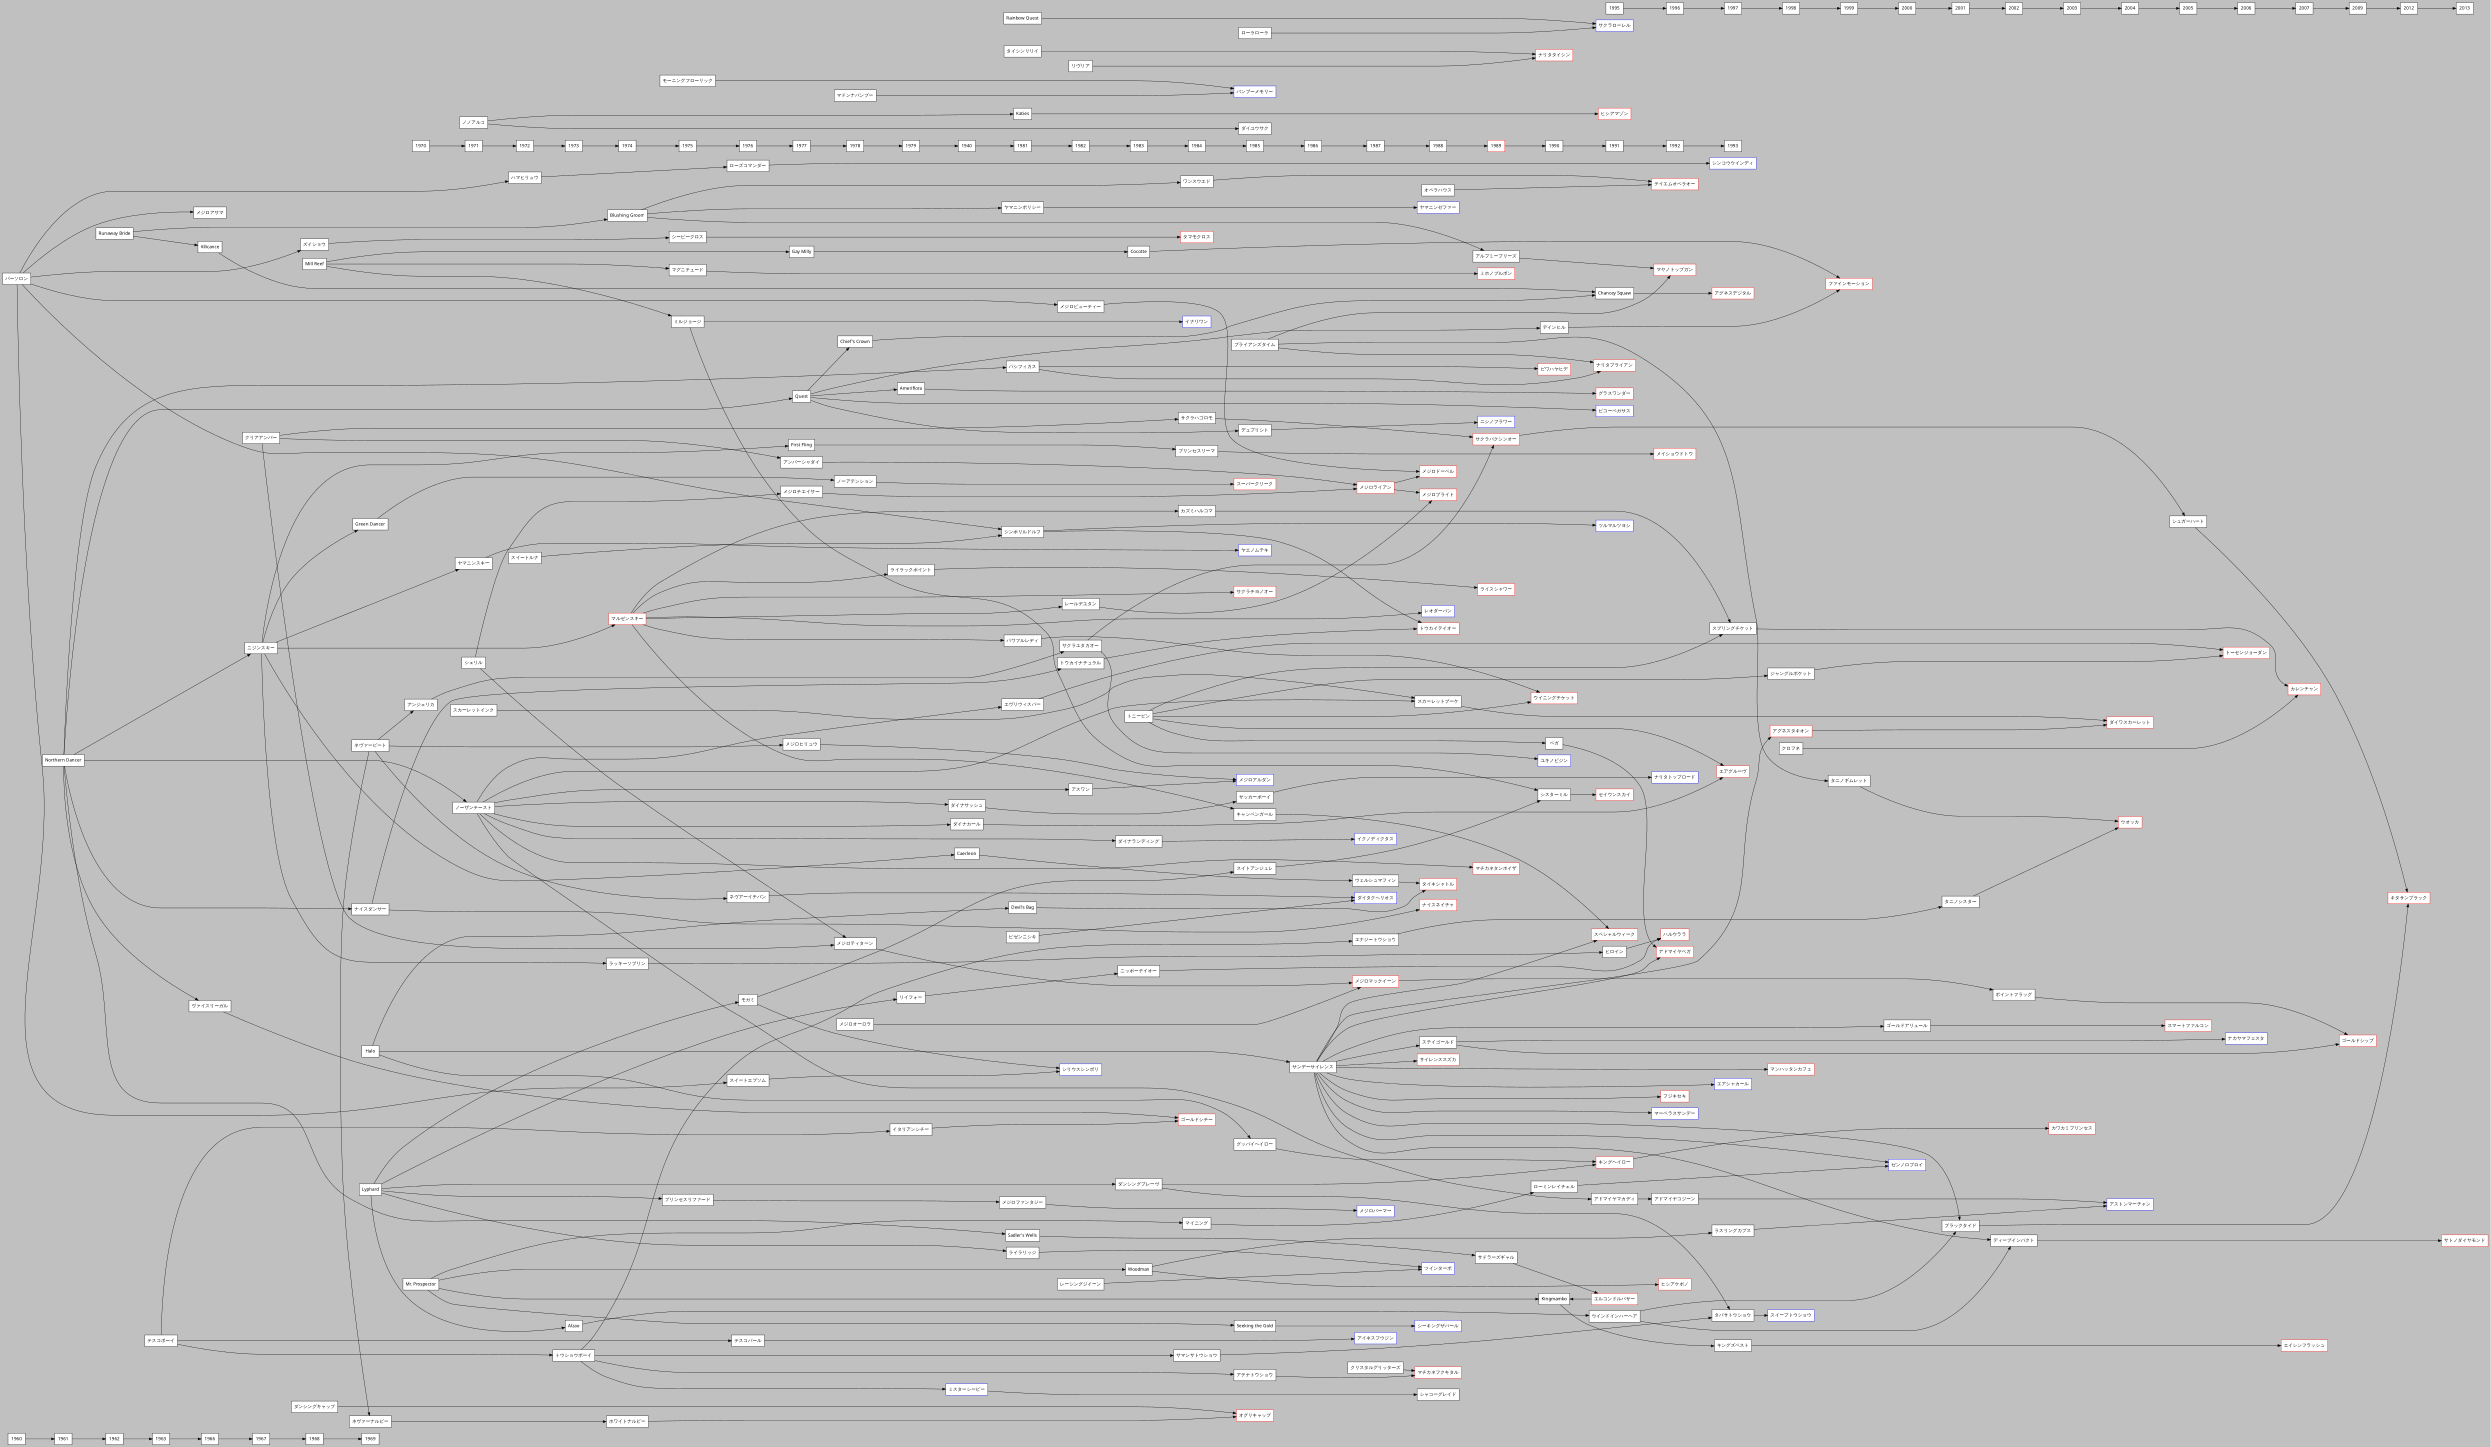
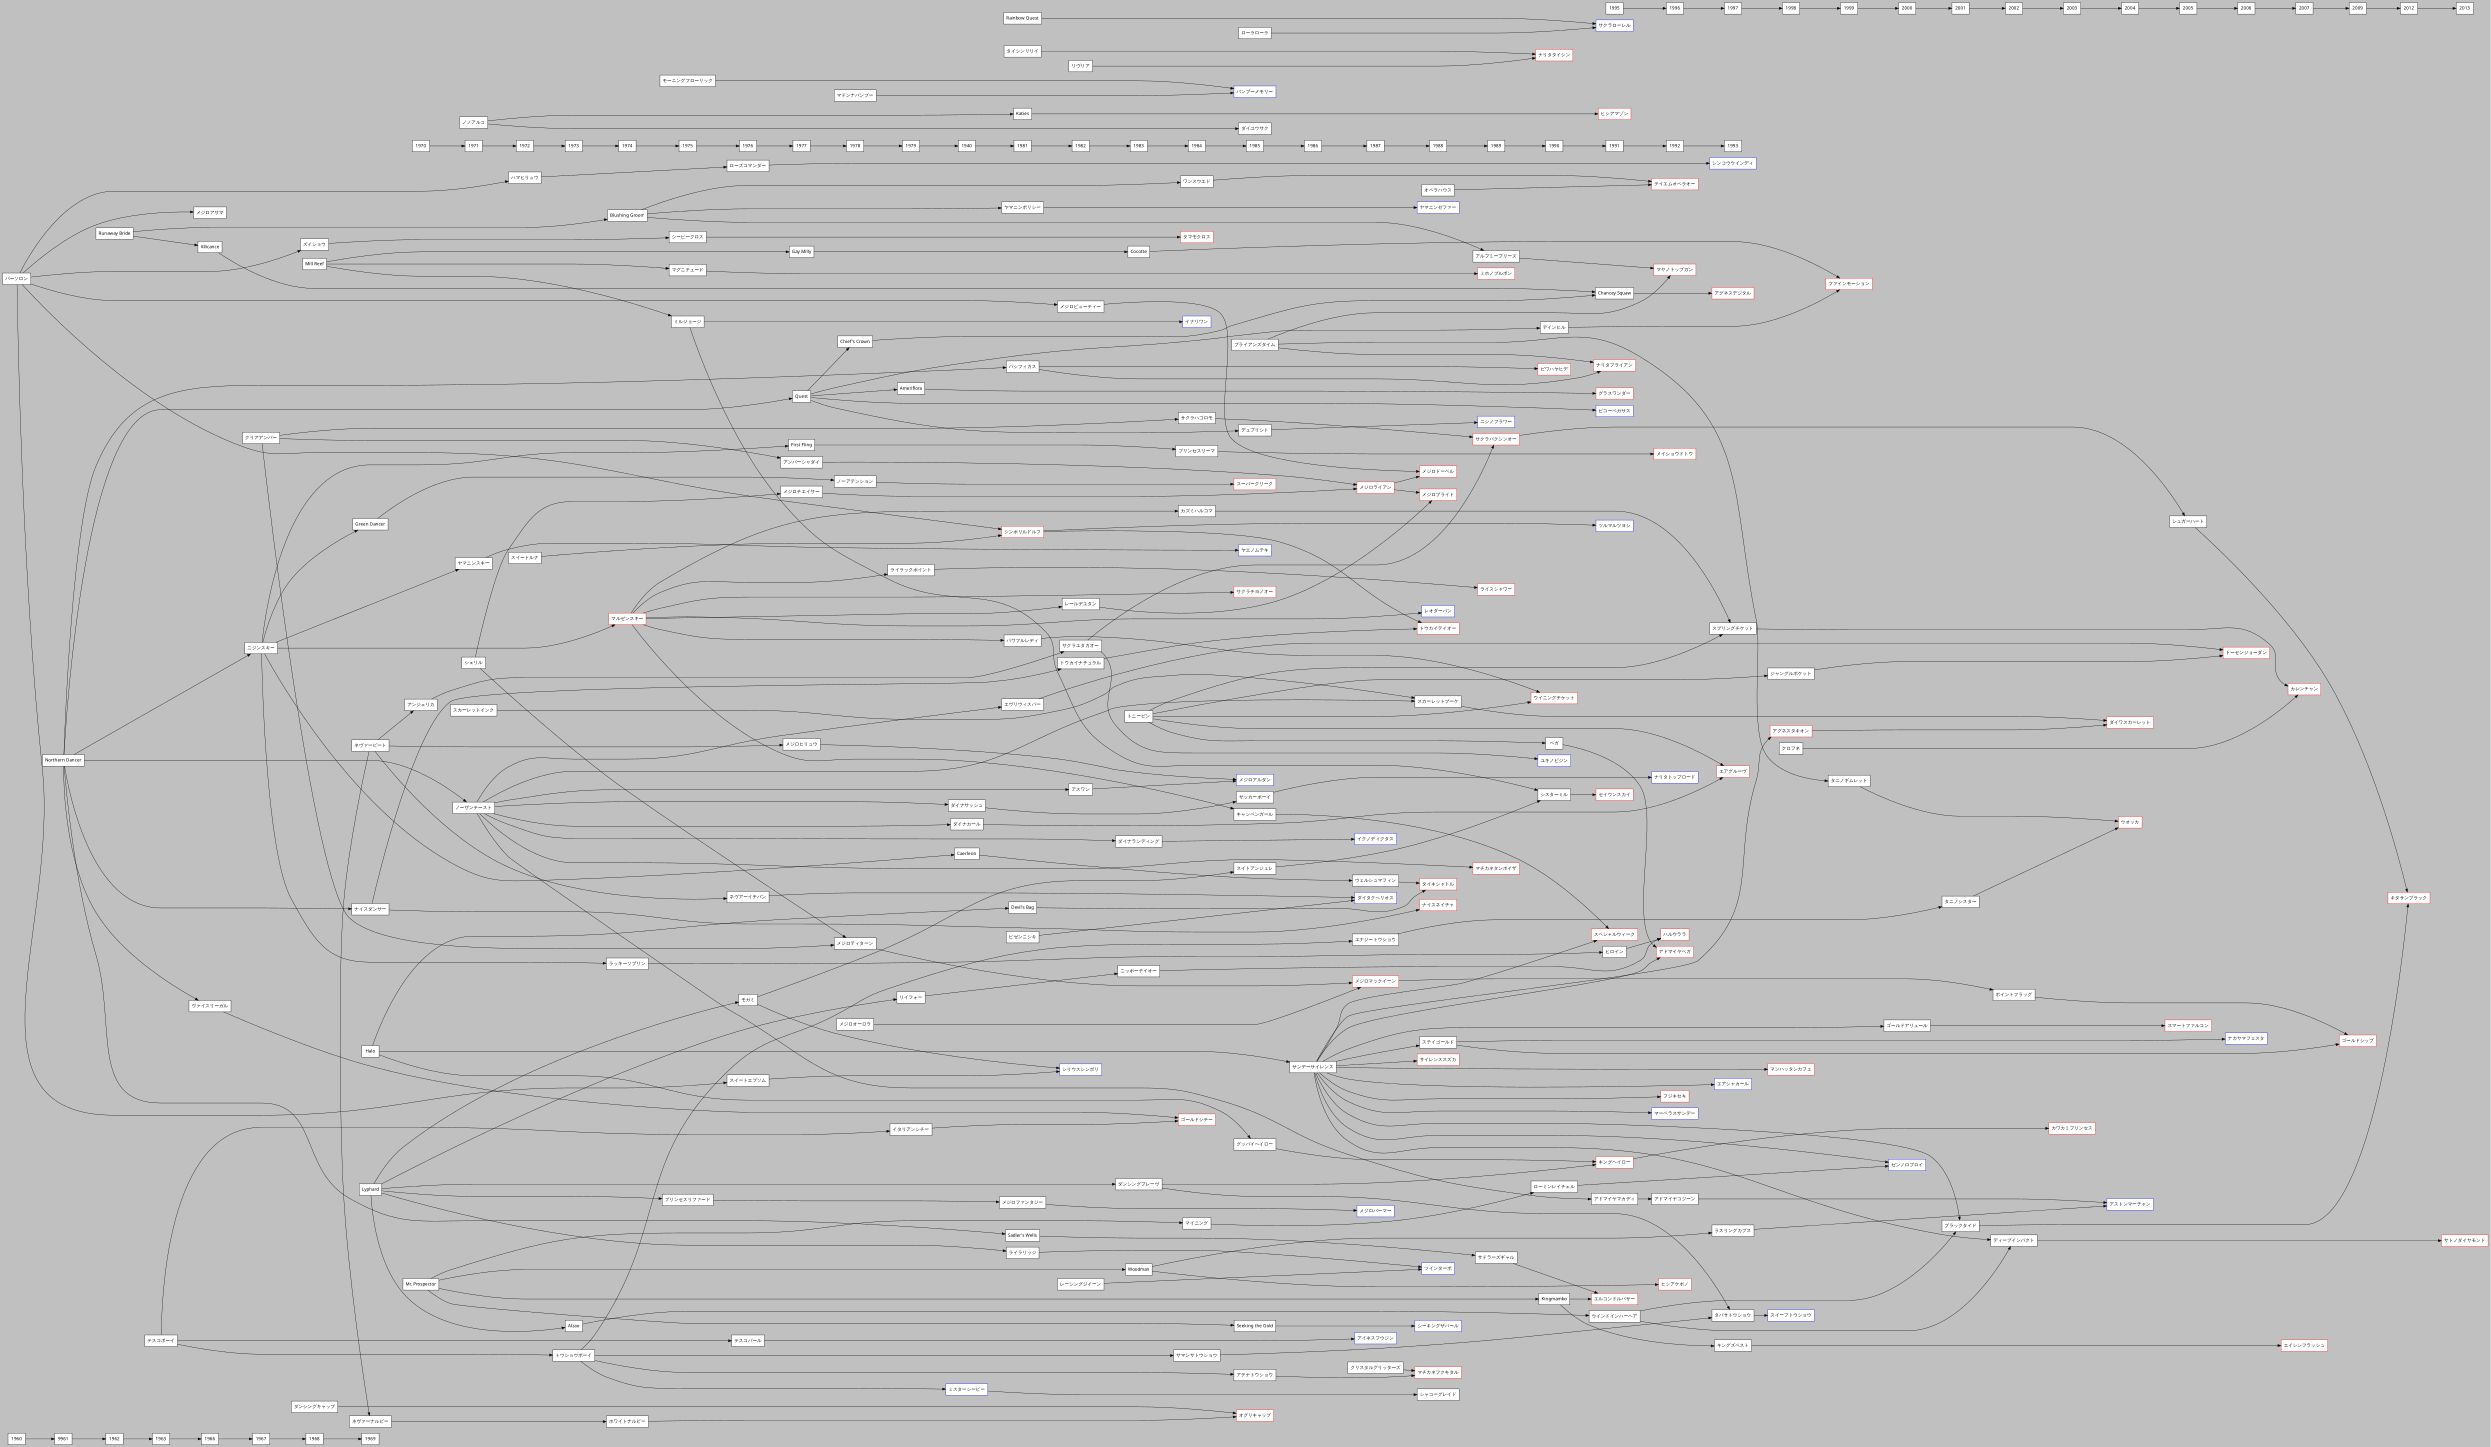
(1496, 146) -> (1496, 146)
(1023, 532) -> (1023, 532)
(1582, 1299) -> (1579, 1299)
(63, 1439) -> (63, 1439)
